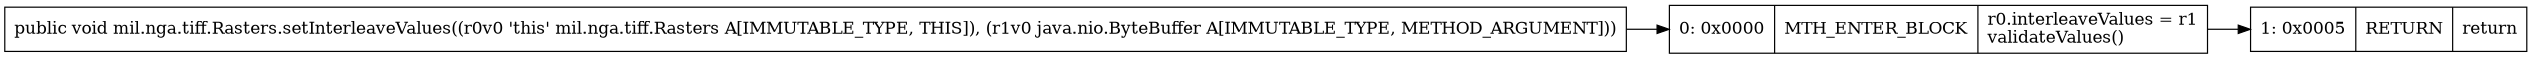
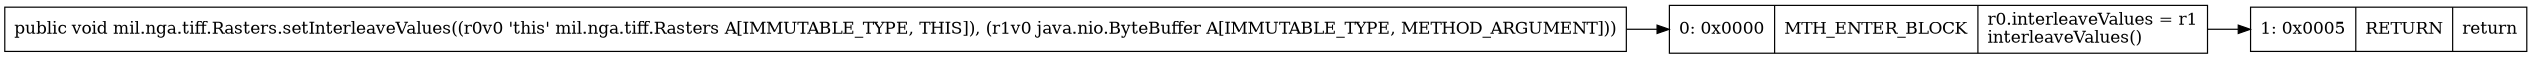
(2056, 38) -> (2065, 38)
